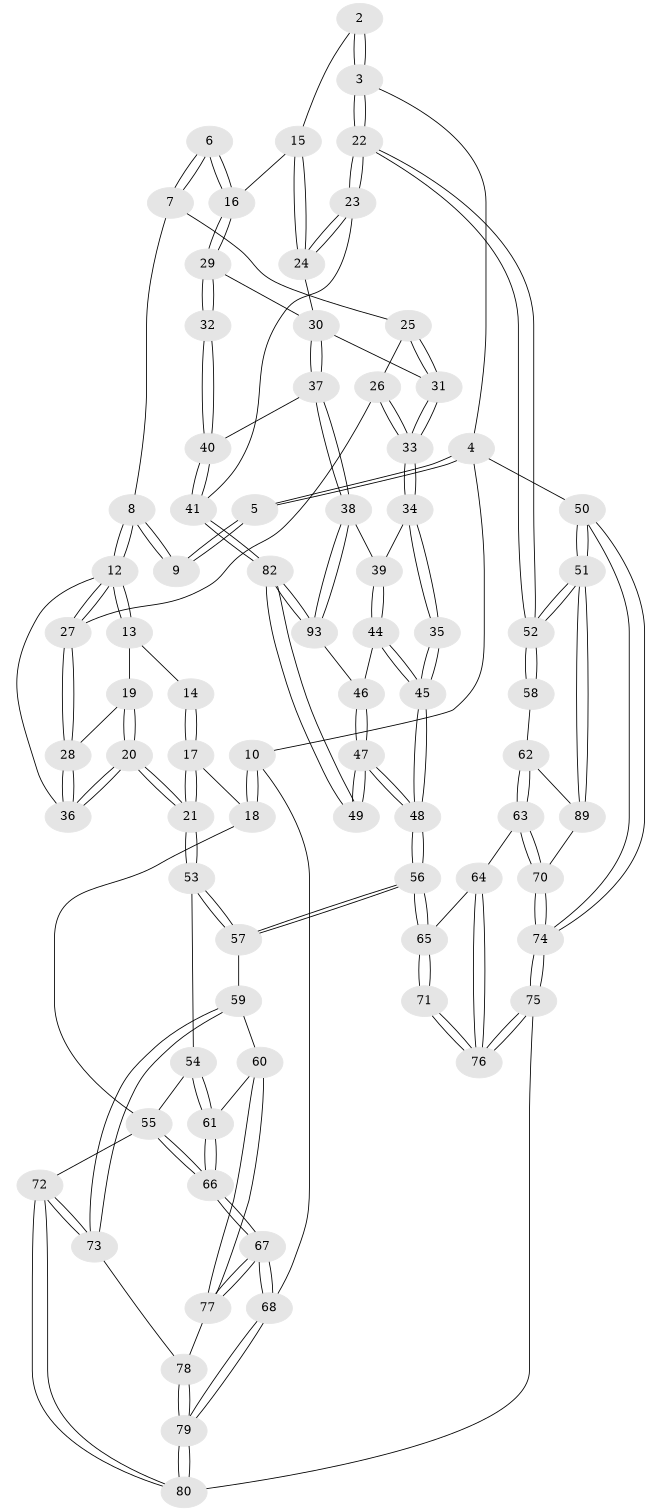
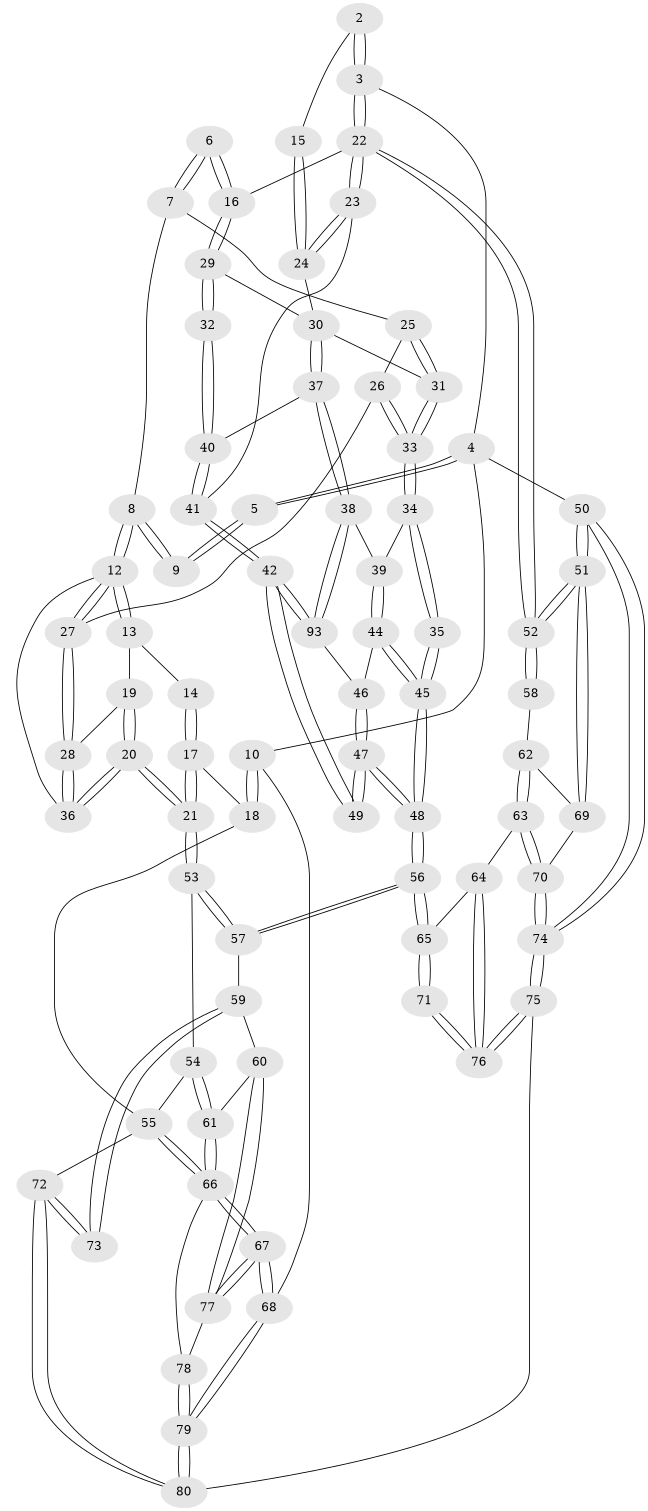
(265, 172) -> (287, 177)
(270, 571) -> (270, 571)
(582, 817) -> (582, 817)
(138, 1309) -> (177, 1275)
